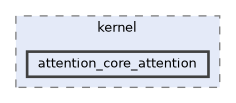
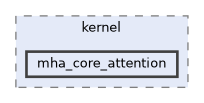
(118, 64) -> (102, 64)
